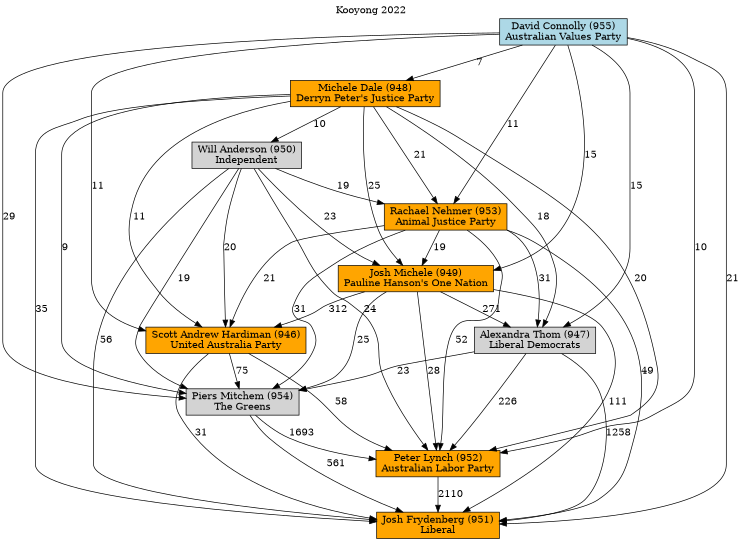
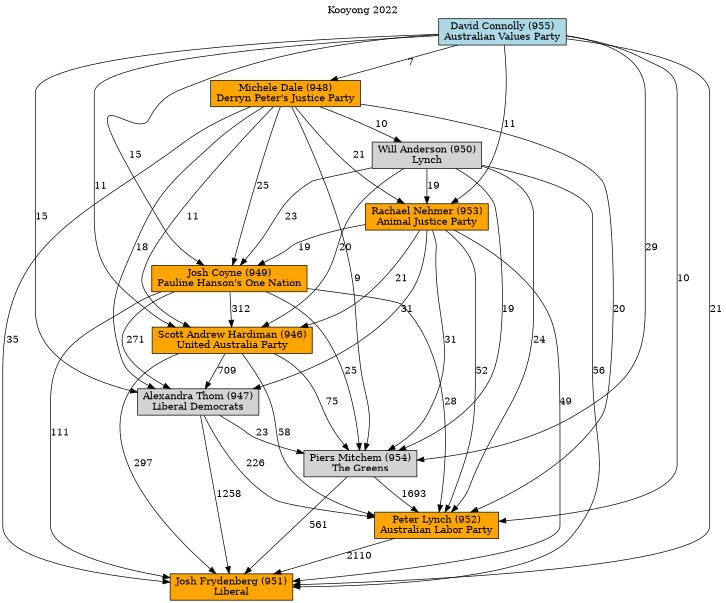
(247, 155) -> (427, 155)
(416, 279) -> (229, 279)
none -> (217, 368)
(201, 433) -> (143, 464)
